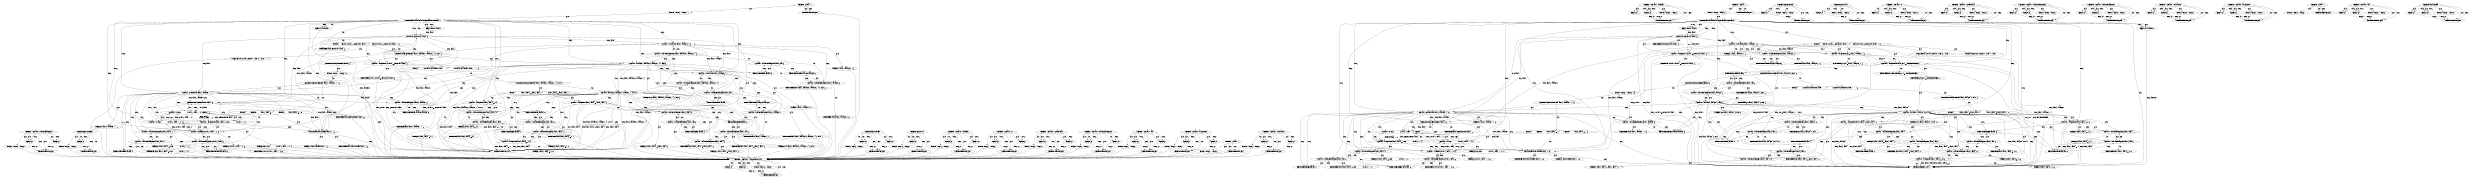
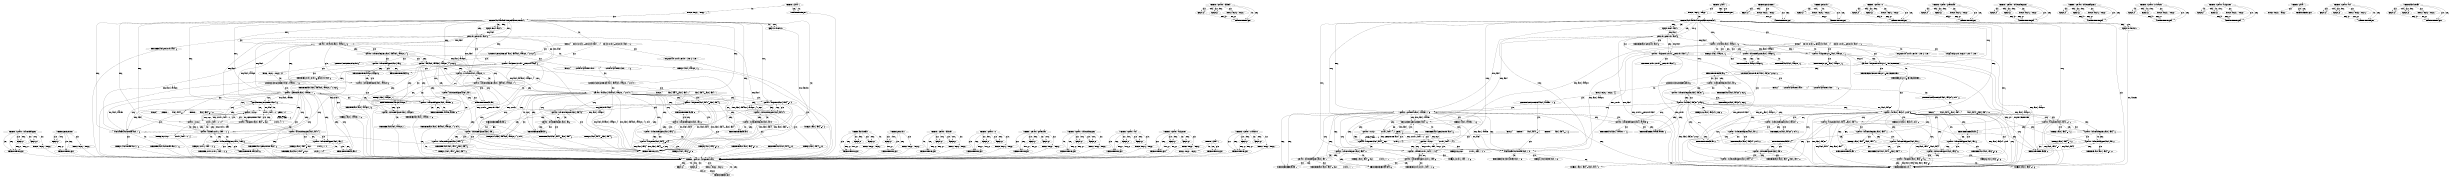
(662, 98) -> none
